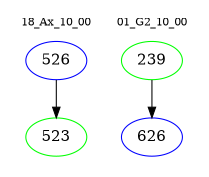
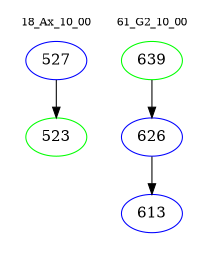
(152, 23) -> (152, 23)
(56, 61) -> (56, 61)
(152, 61) -> (152, 61)
none -> (152, 214)
